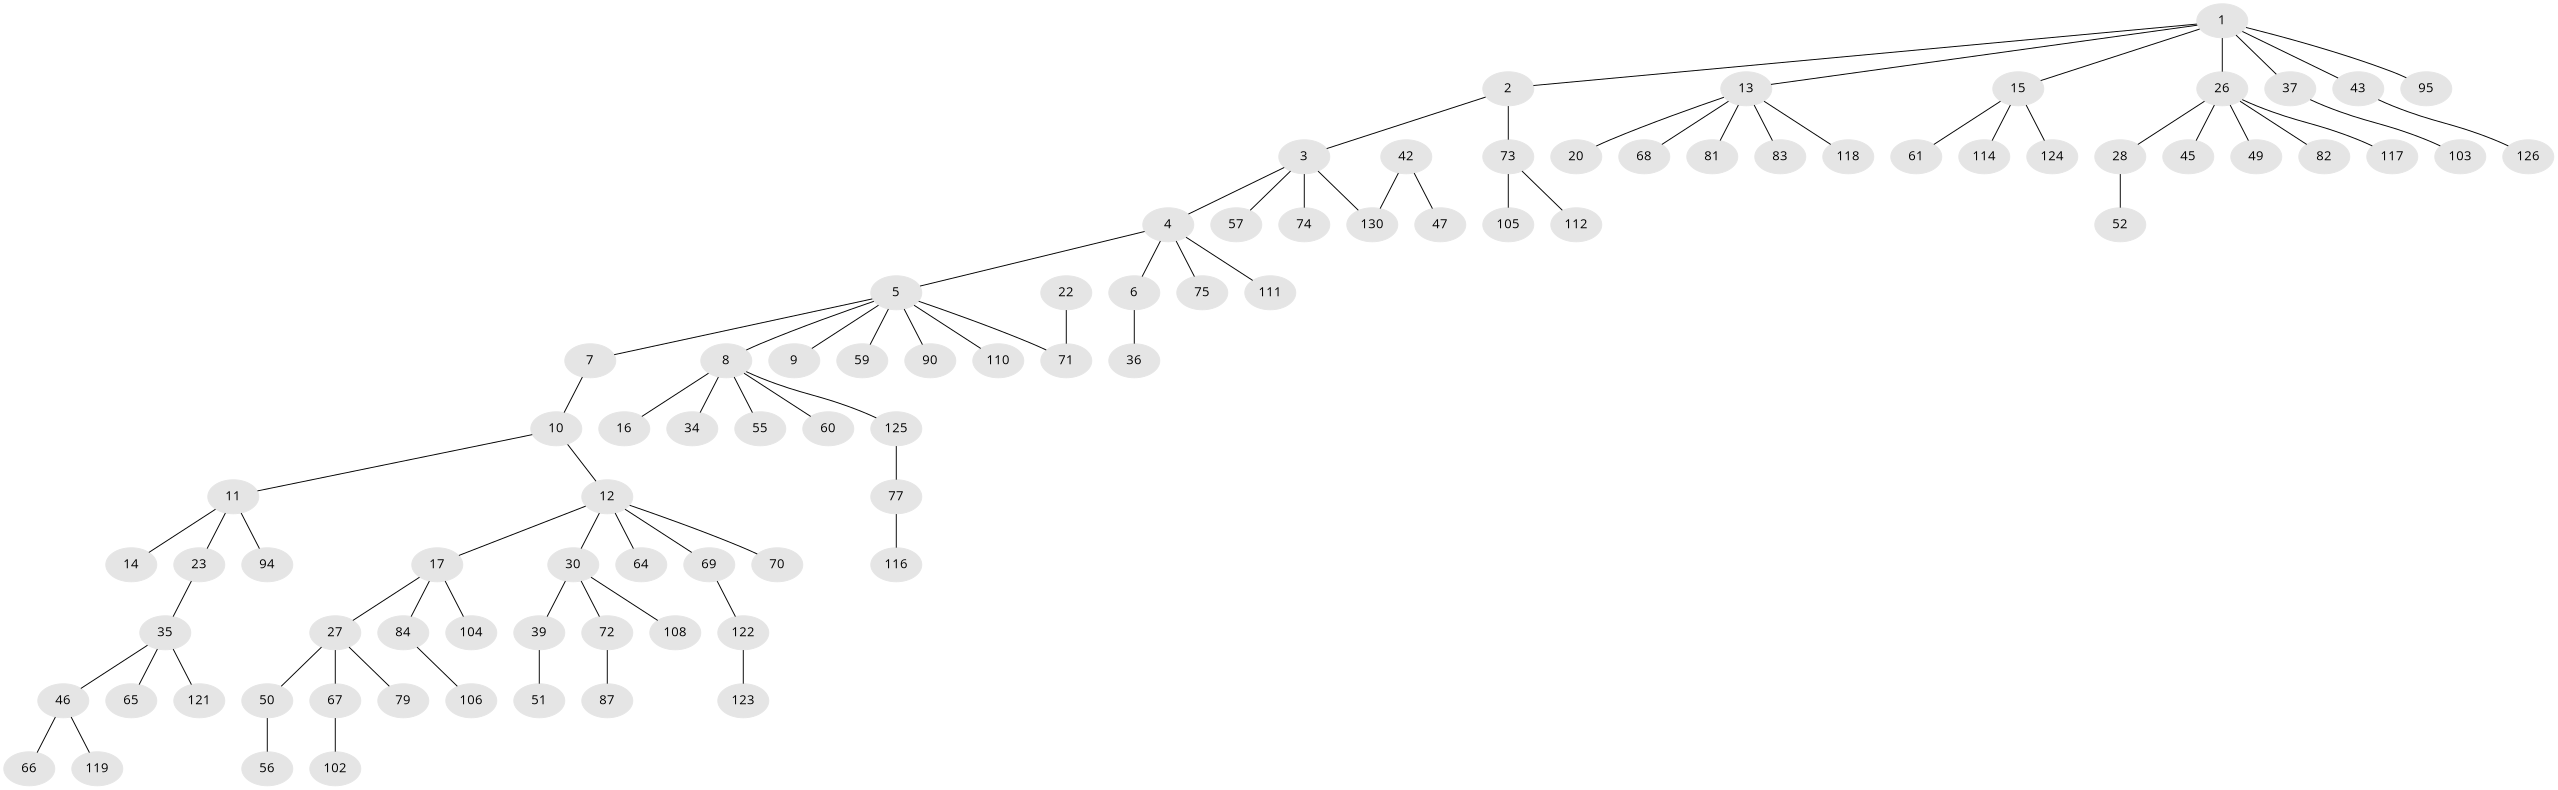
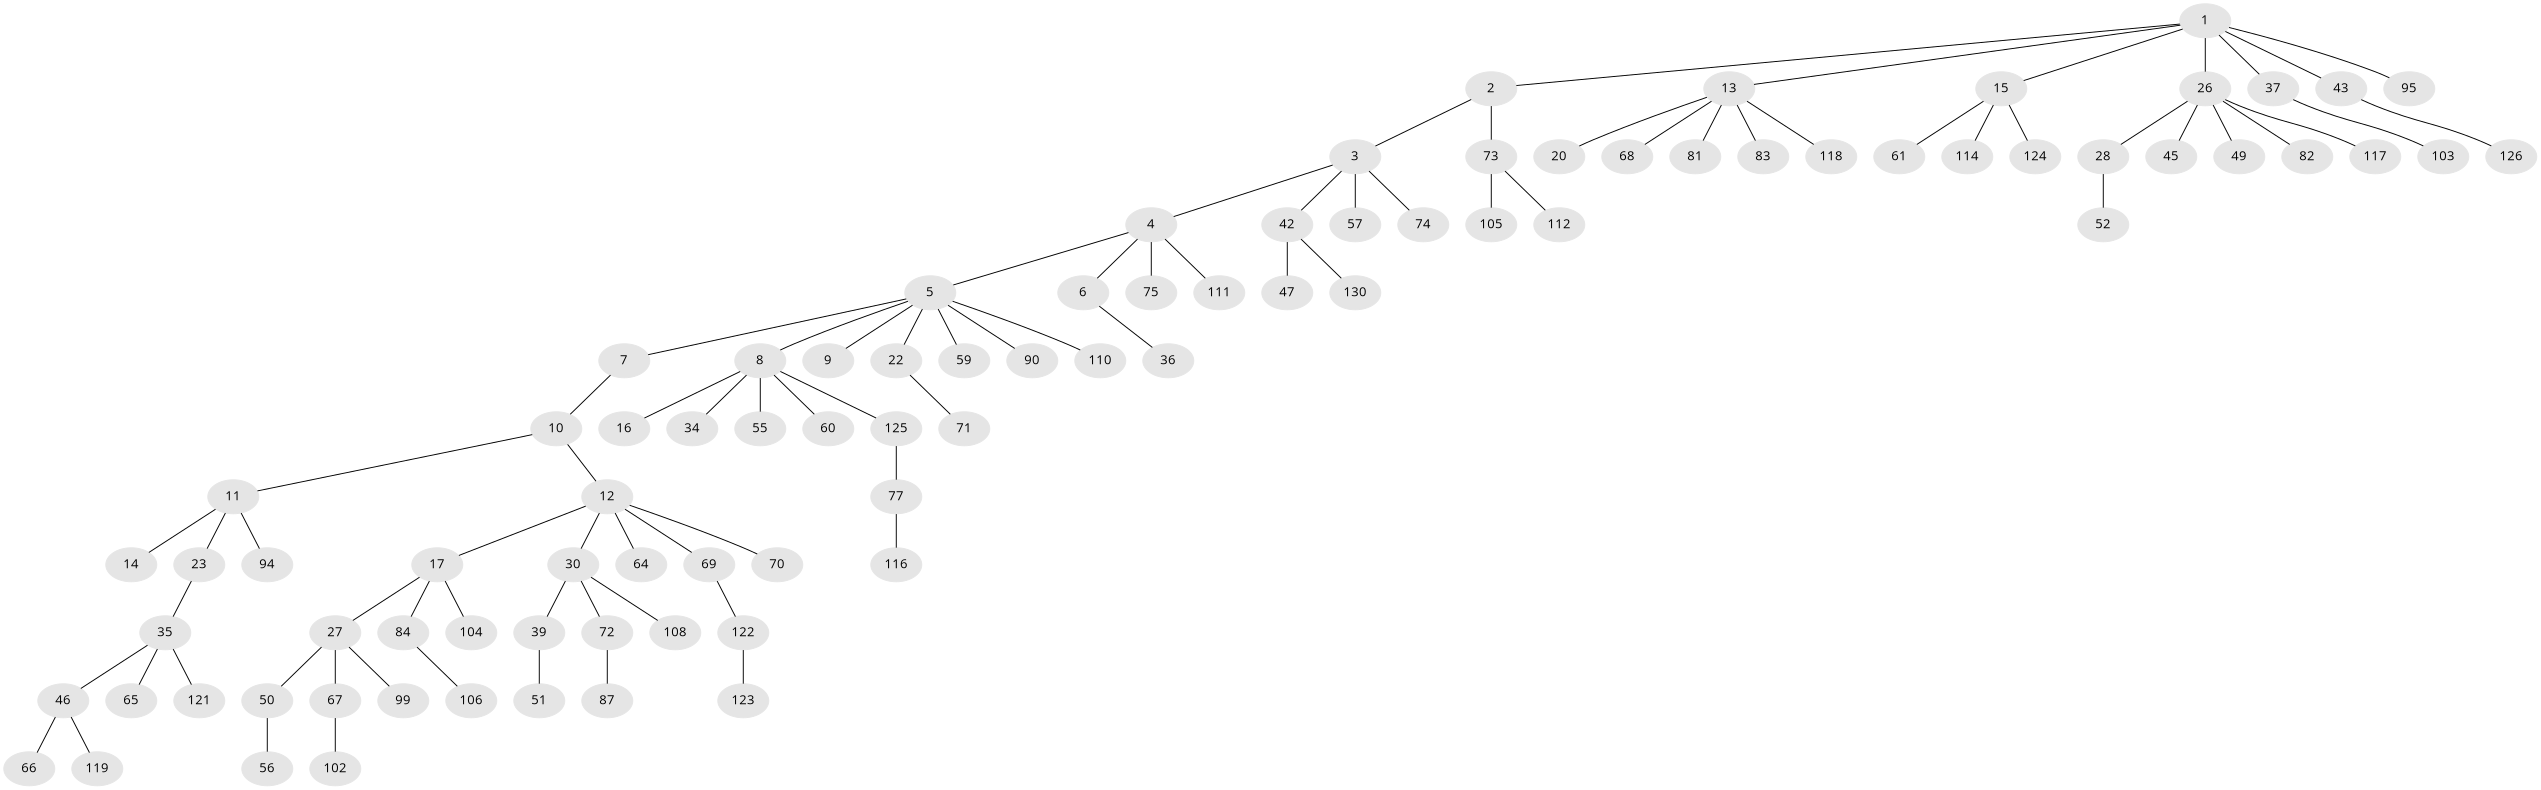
(1338, 191) -> (1321, 191)
(983, 324) -> (913, 327)
(403, 701) -> (403, 701)
